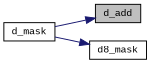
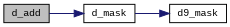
(70, 23) -> (62, 13)
(118, 50) -> (198, 13)
